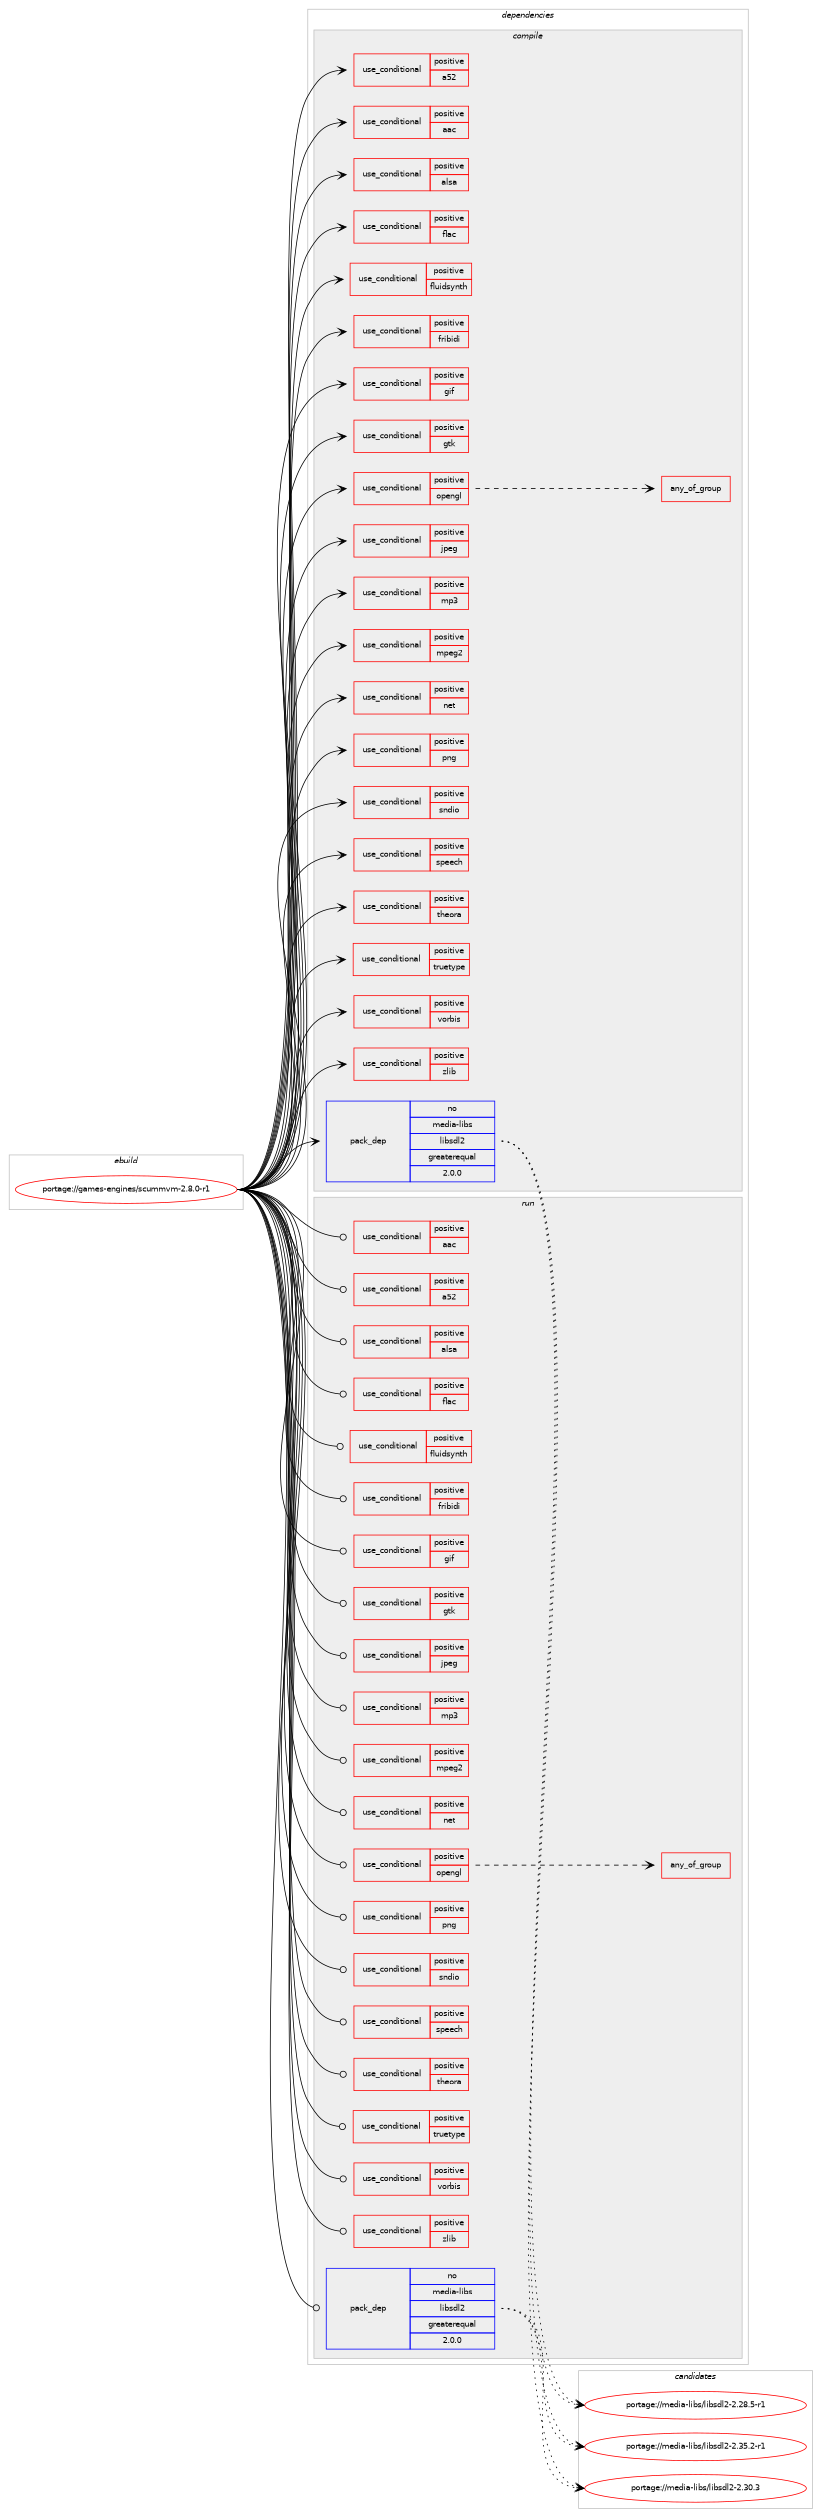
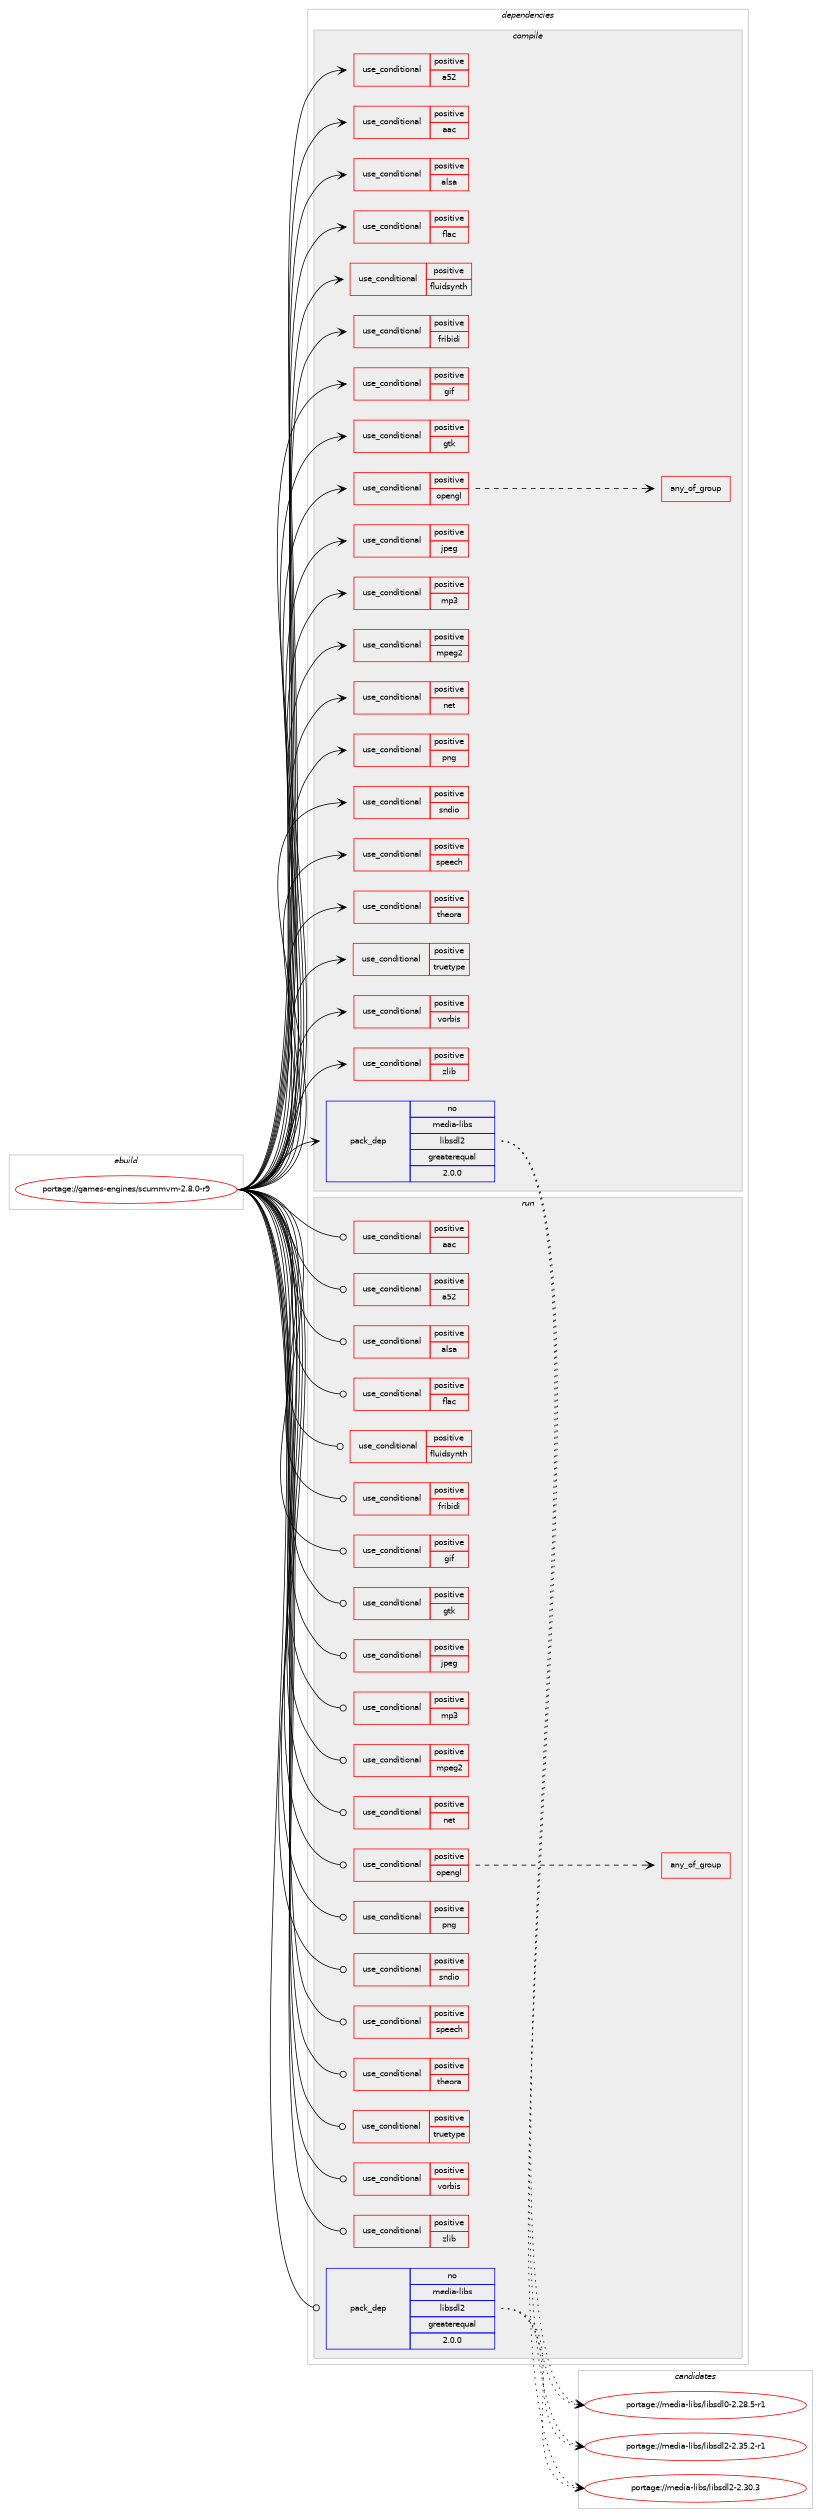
(126, 1190) -> (126, 1190)
(696, 2405) -> (696, 2405)
